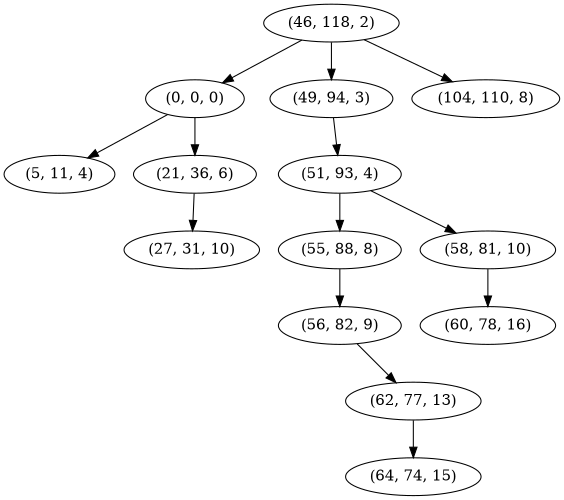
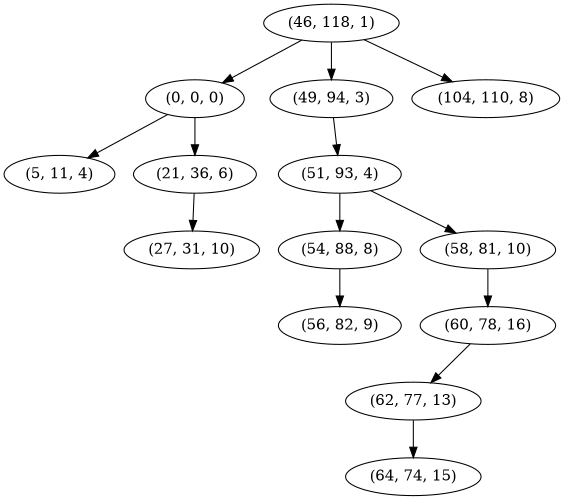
(331, 23) -> (331, 23)
(340, 250) -> (340, 250)
(373, 360) -> (454, 360)
